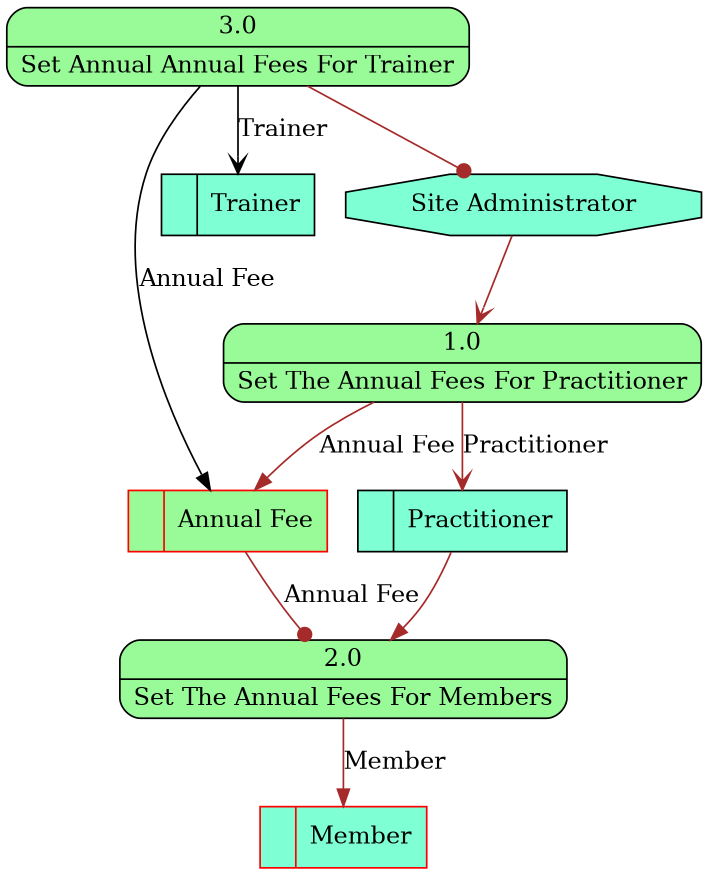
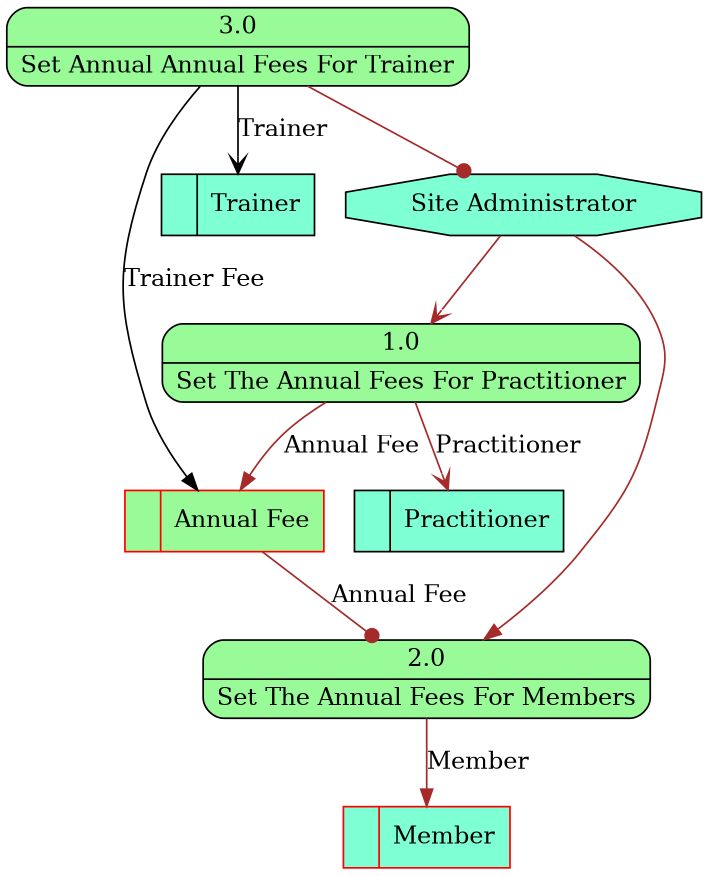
(207, 280) -> (195, 280)
(431, 592) -> (646, 441)
